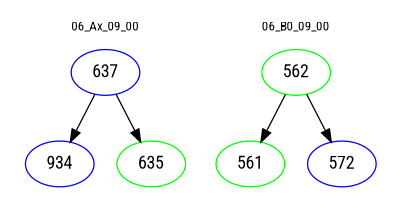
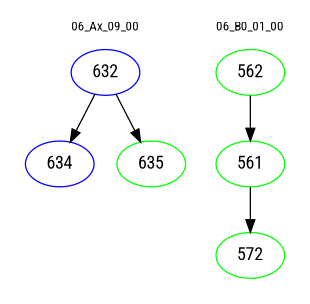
(296, 27) -> (250, 27)
(105, 72) -> (105, 72)
(316, 112) -> (250, 203)
(60, 164) -> (60, 164)
(342, 164) -> (250, 255)
